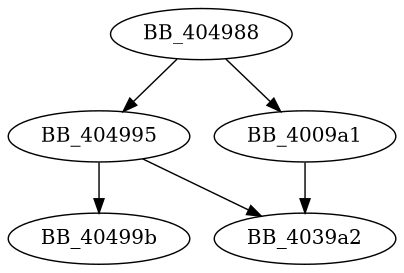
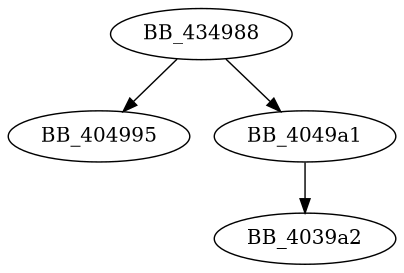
(201, 34) -> (201, 34)
(305, 136) -> (305, 136)
(196, 184) -> none
(99, 239) -> none
